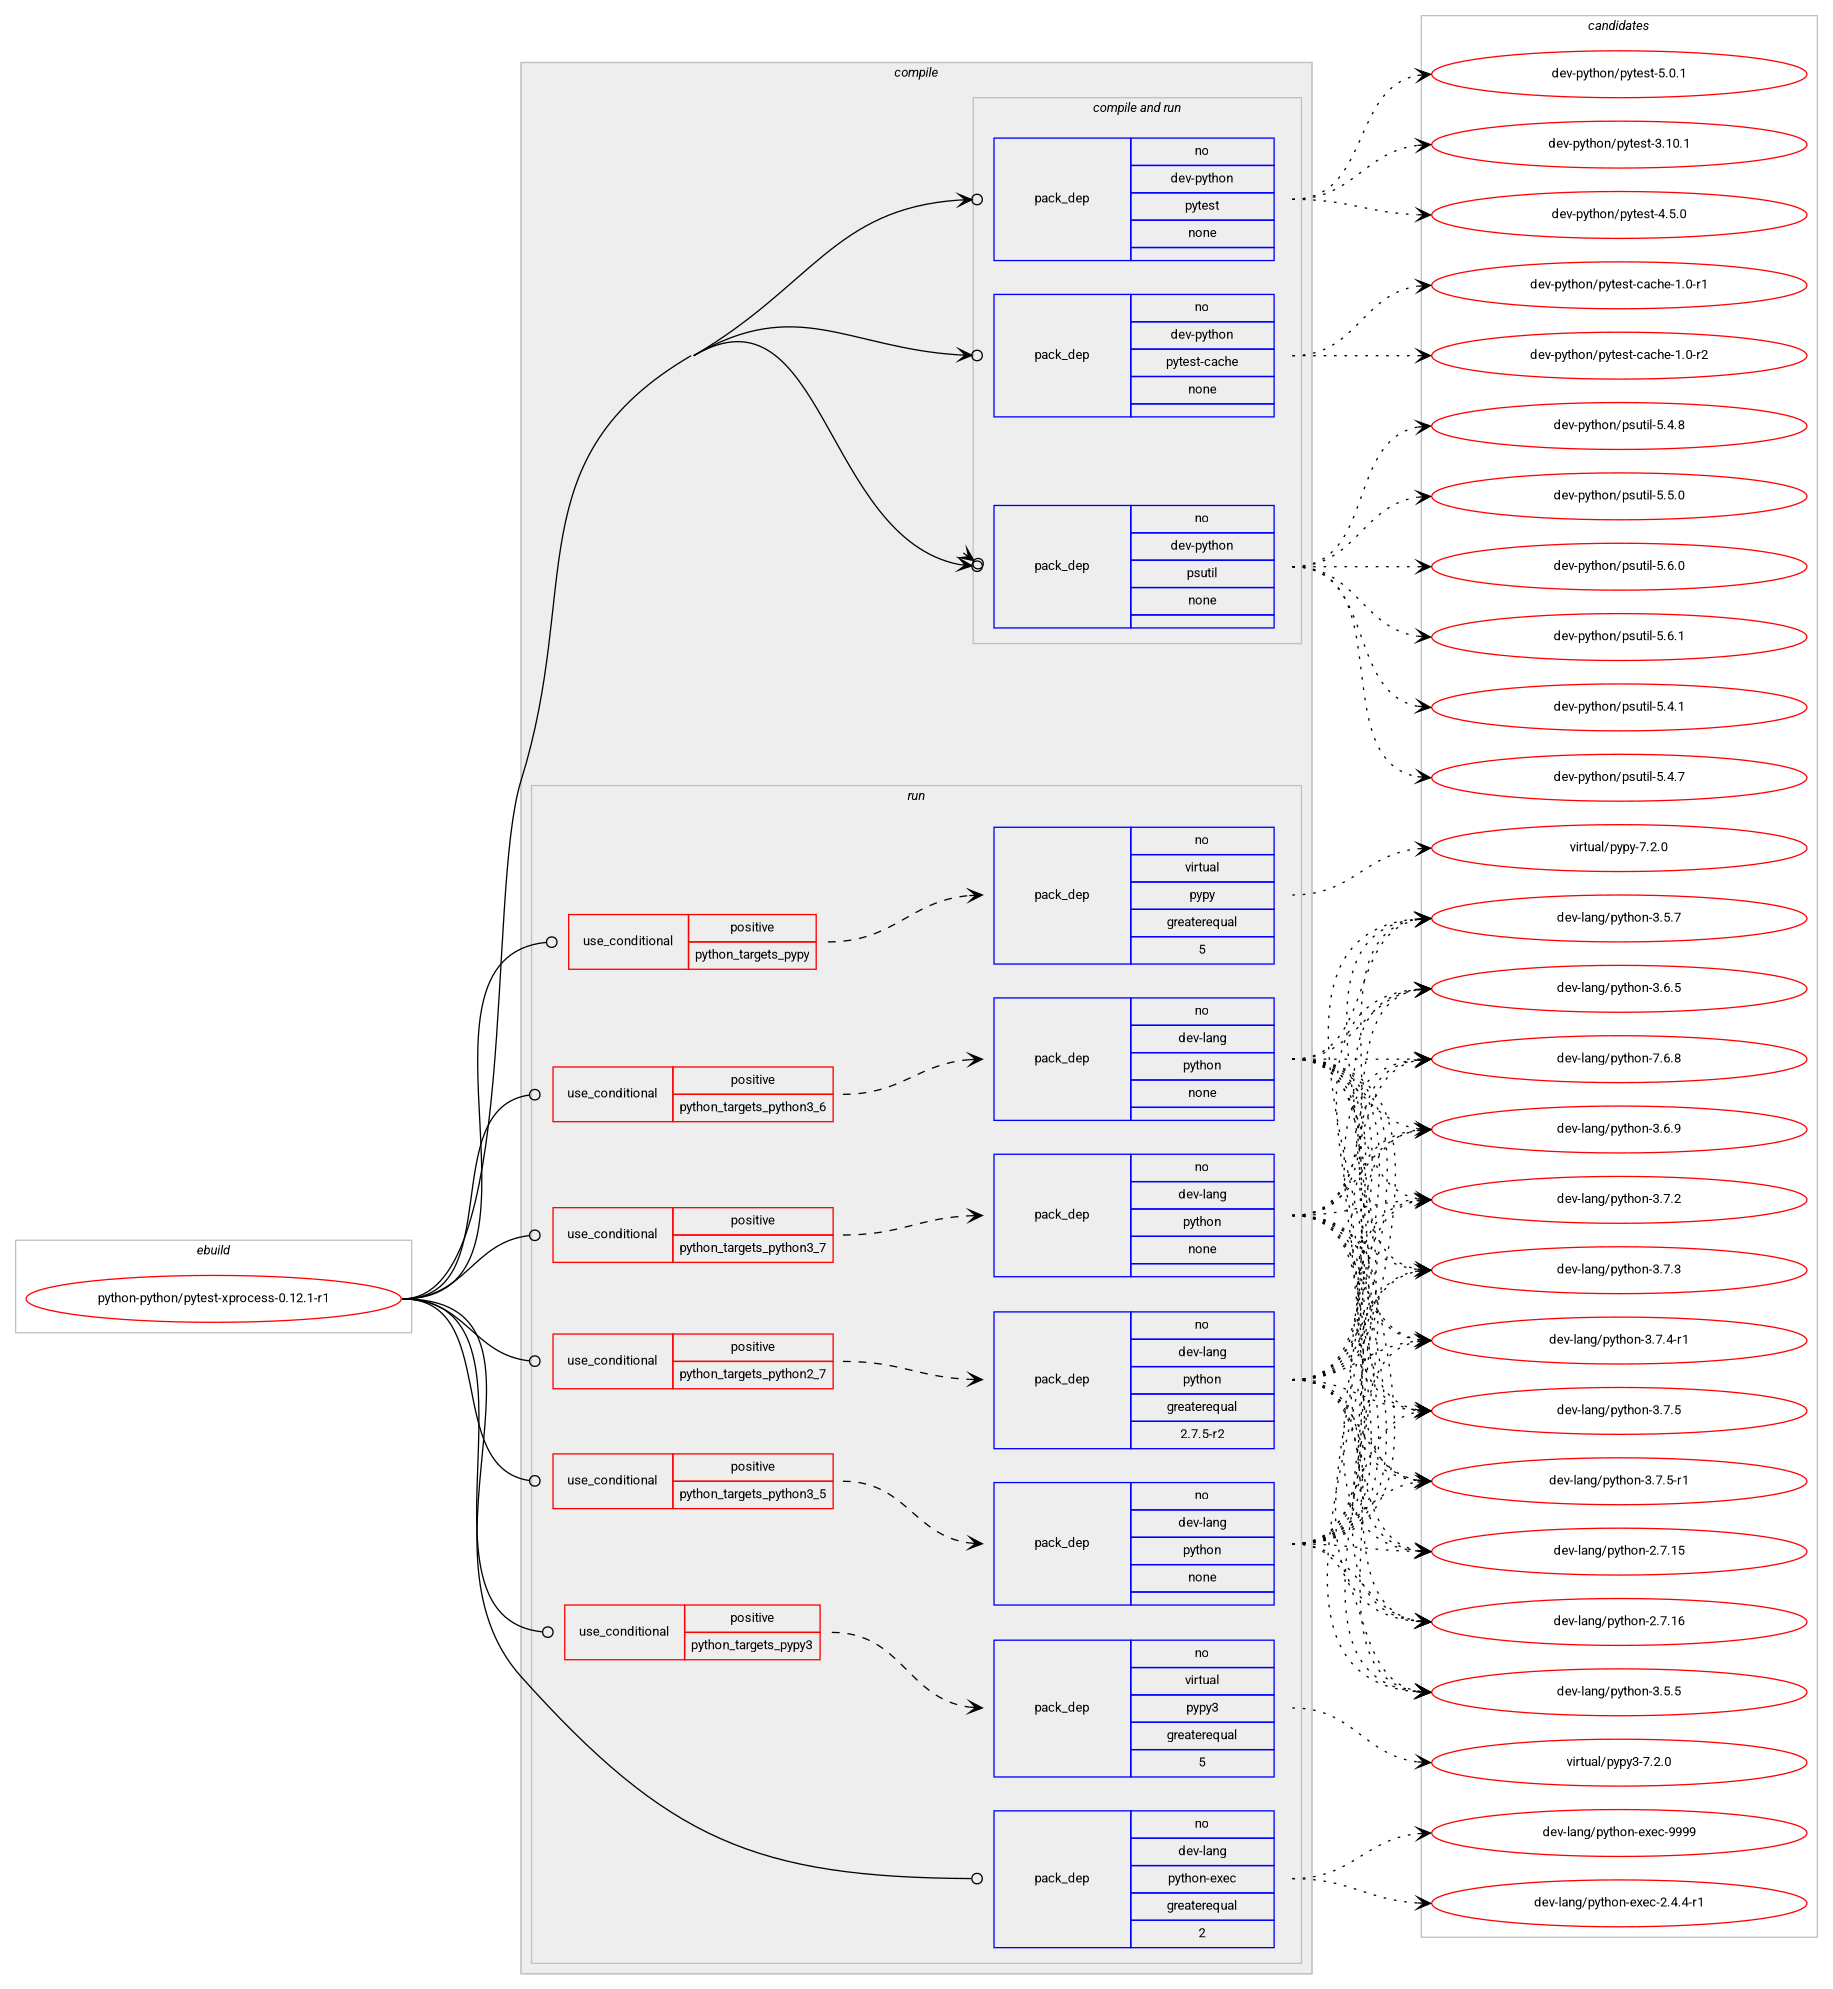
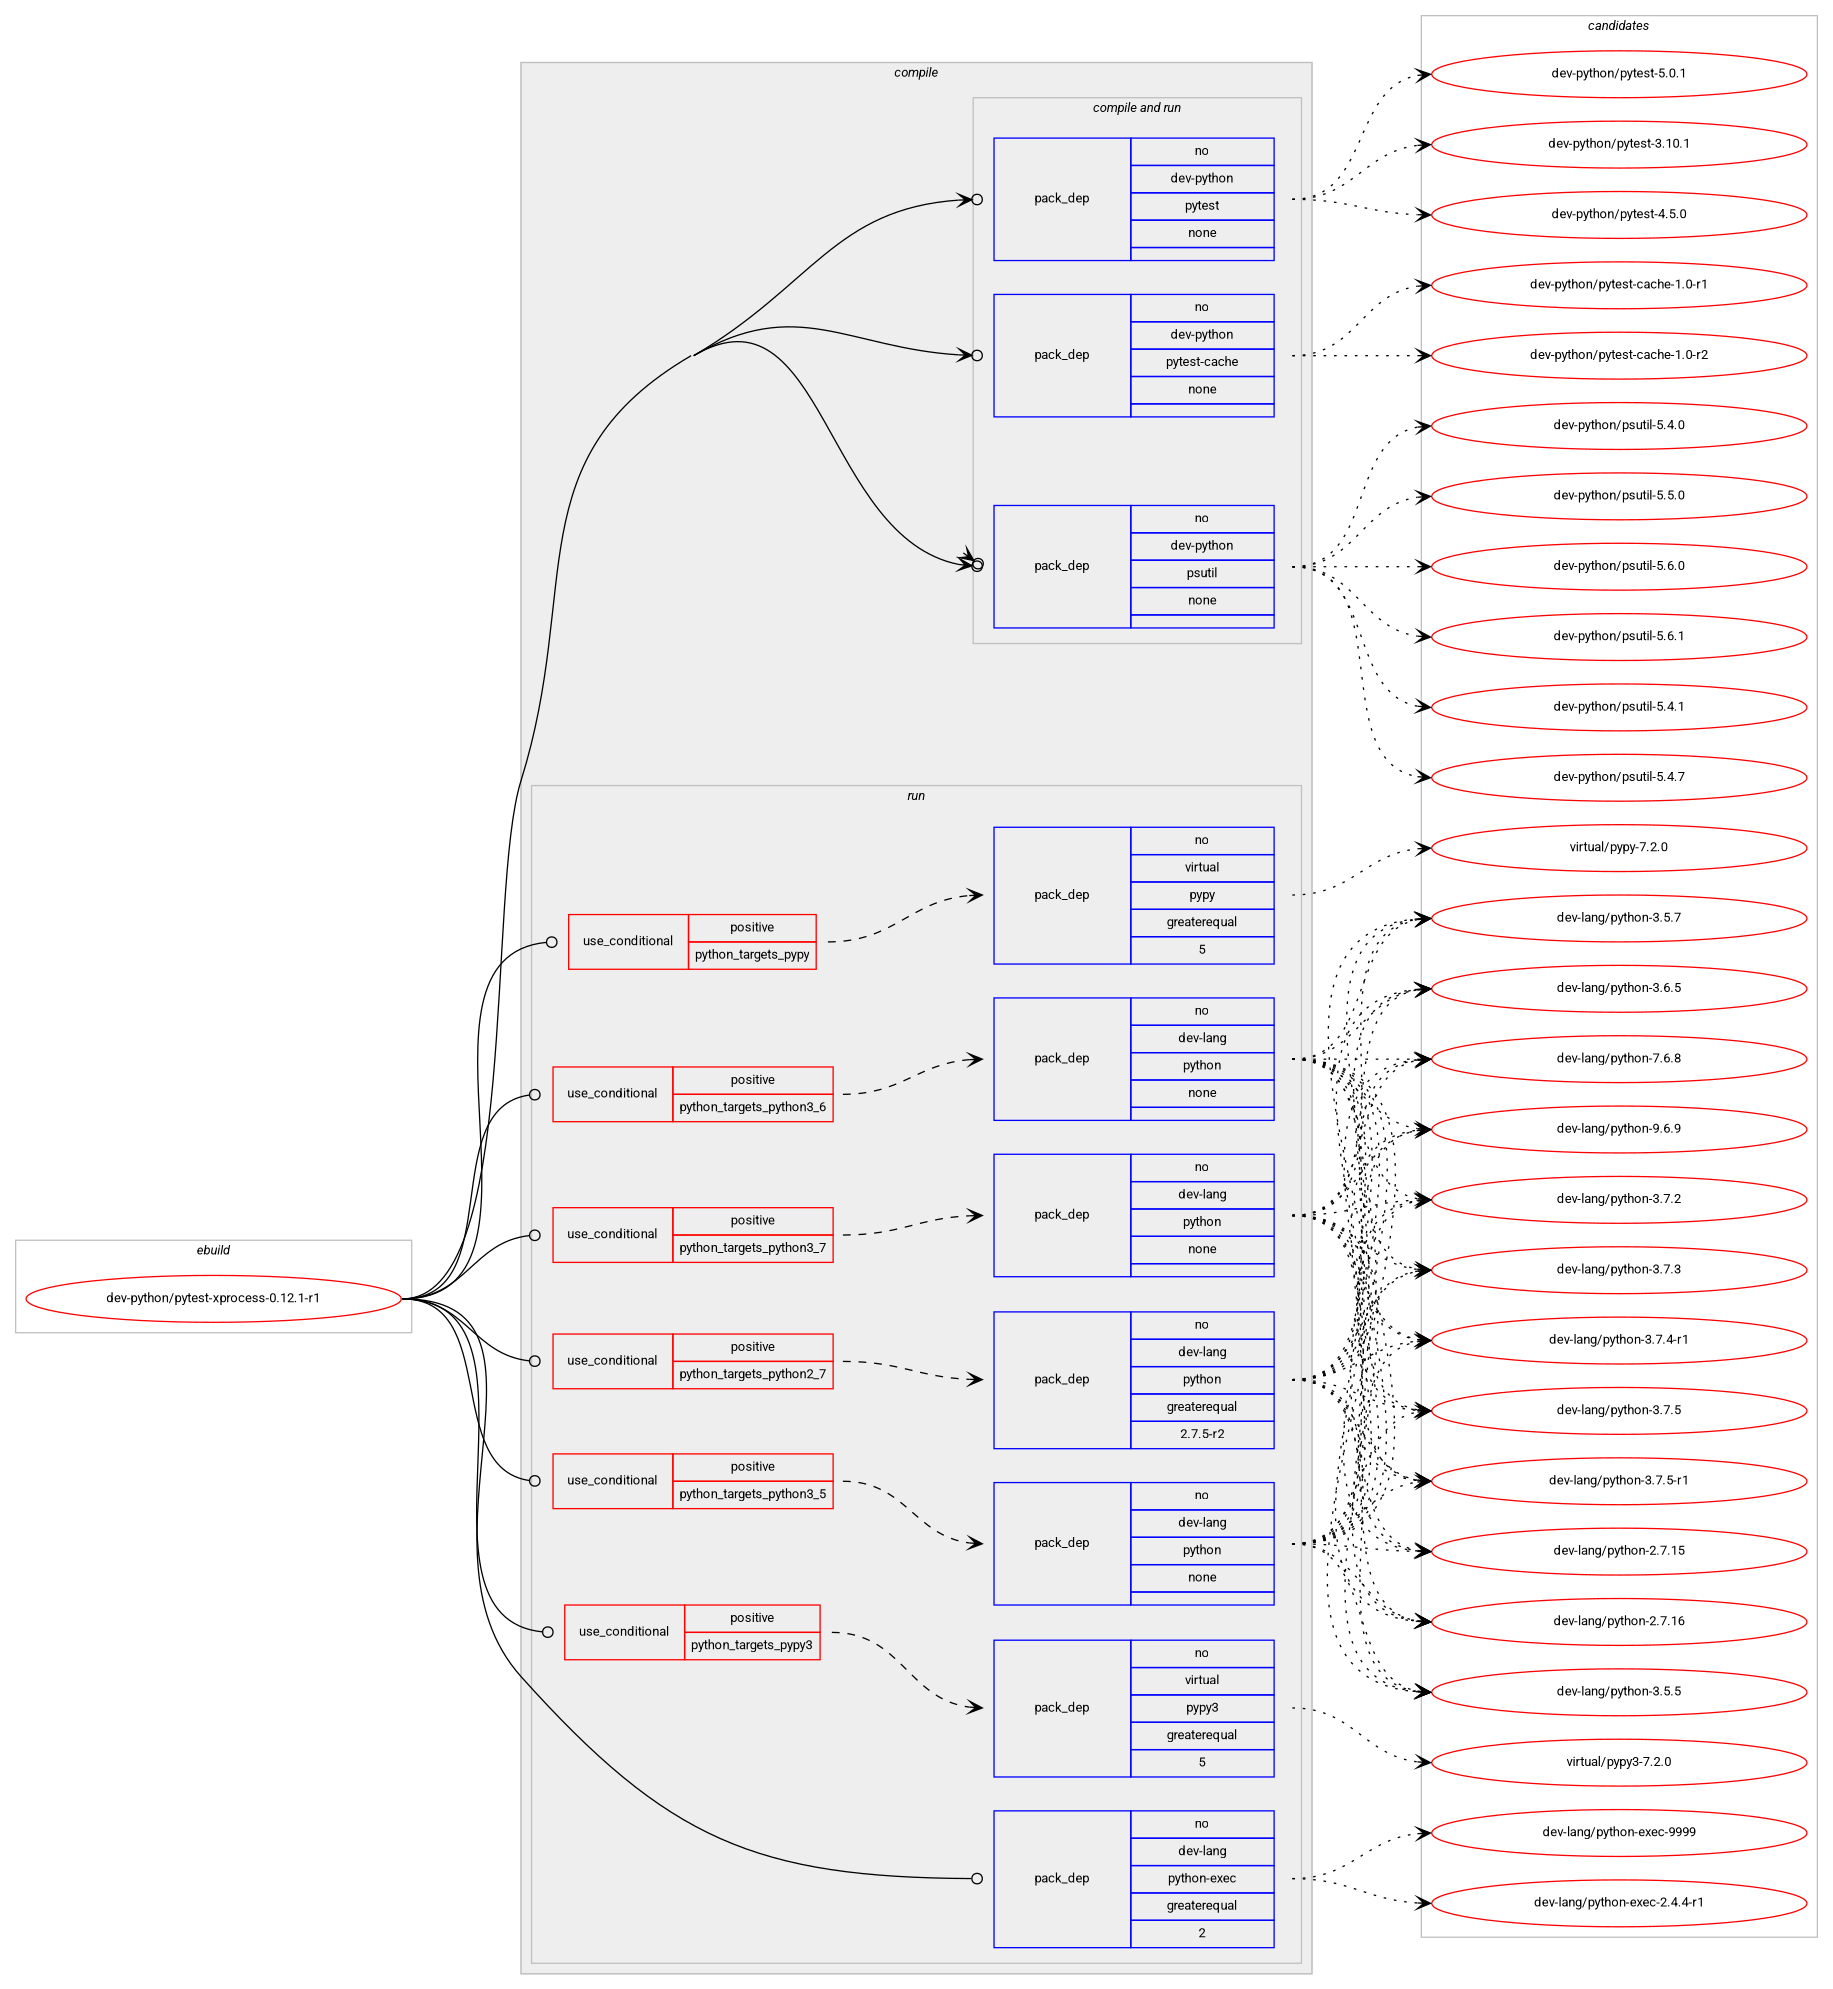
(1619, 426) -> (1619, 426)
(1619, 1130) -> (1619, 1130)
(214, 1299) -> (214, 1299)
